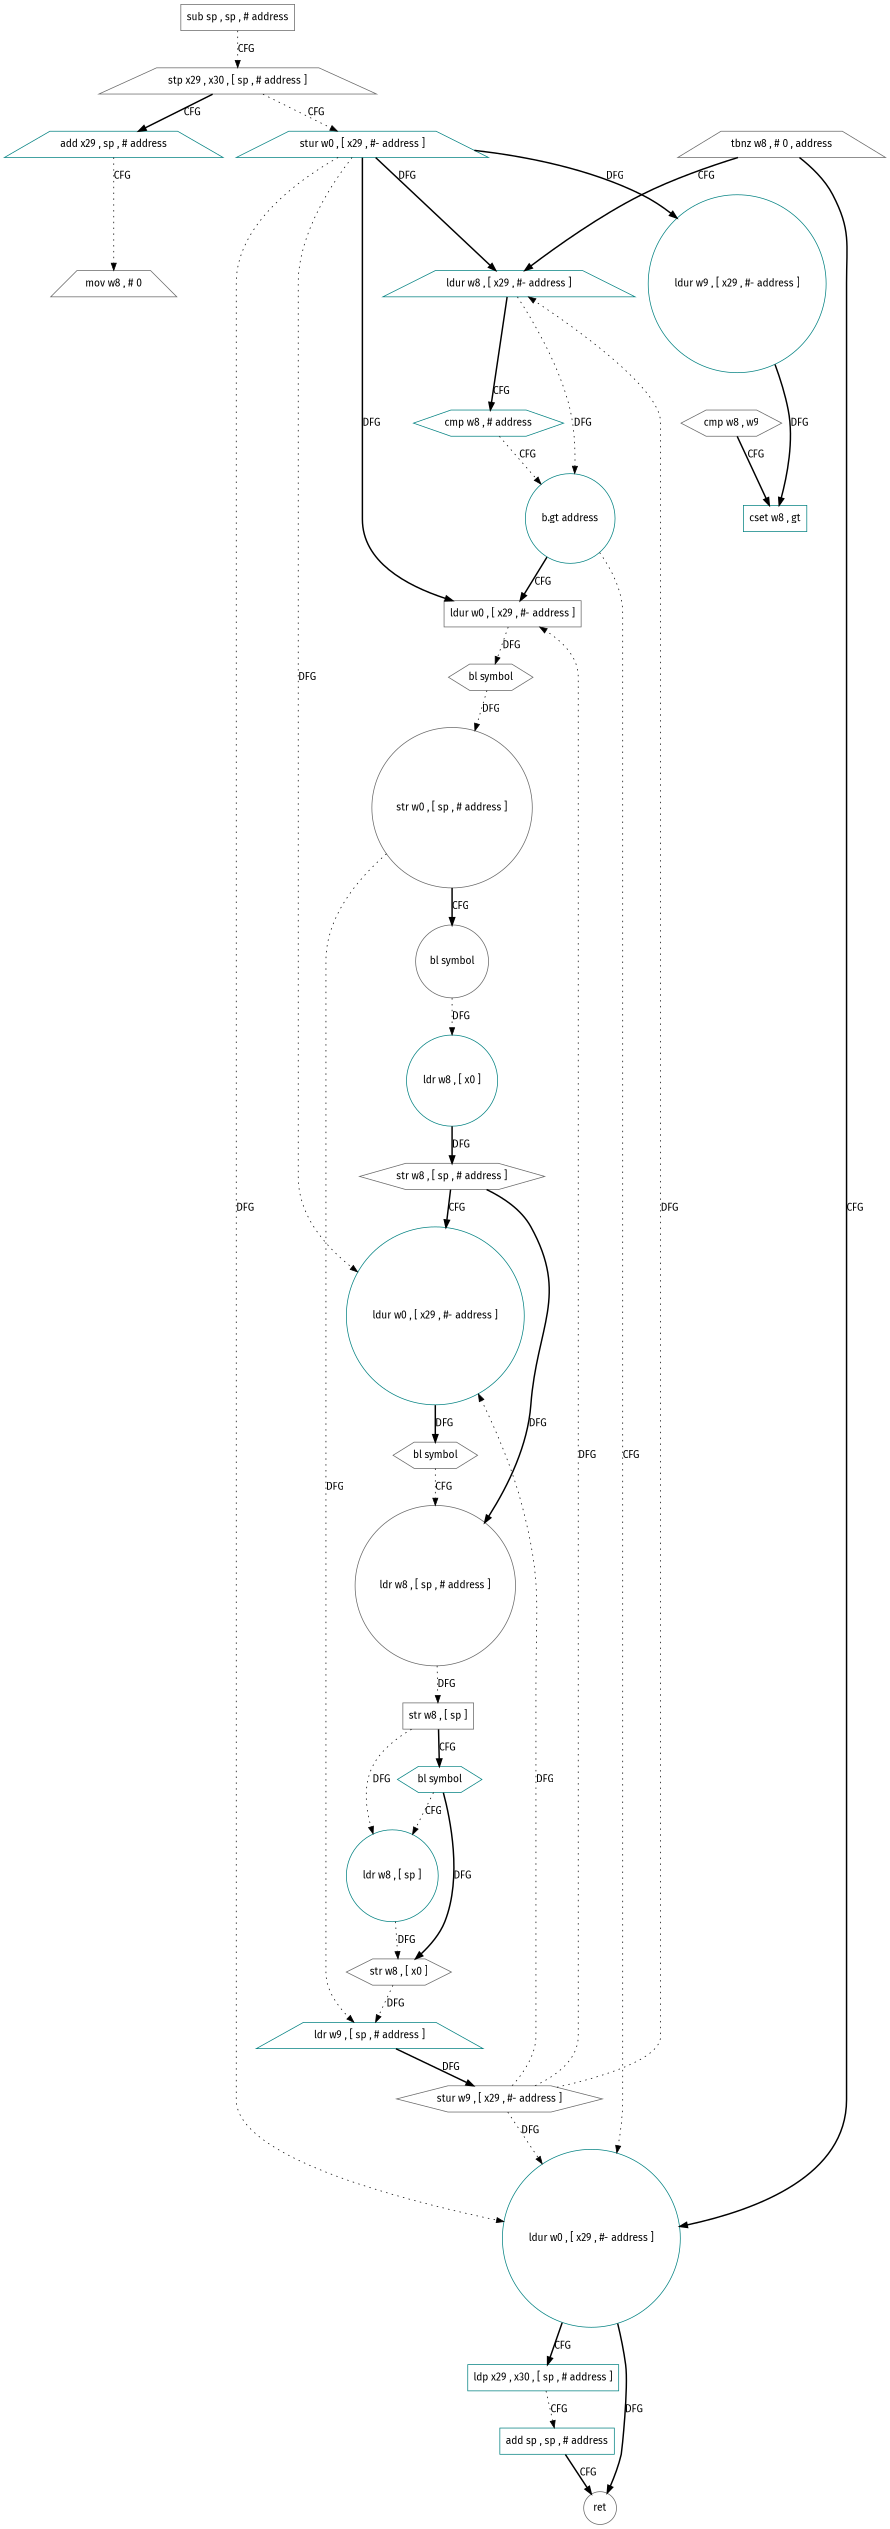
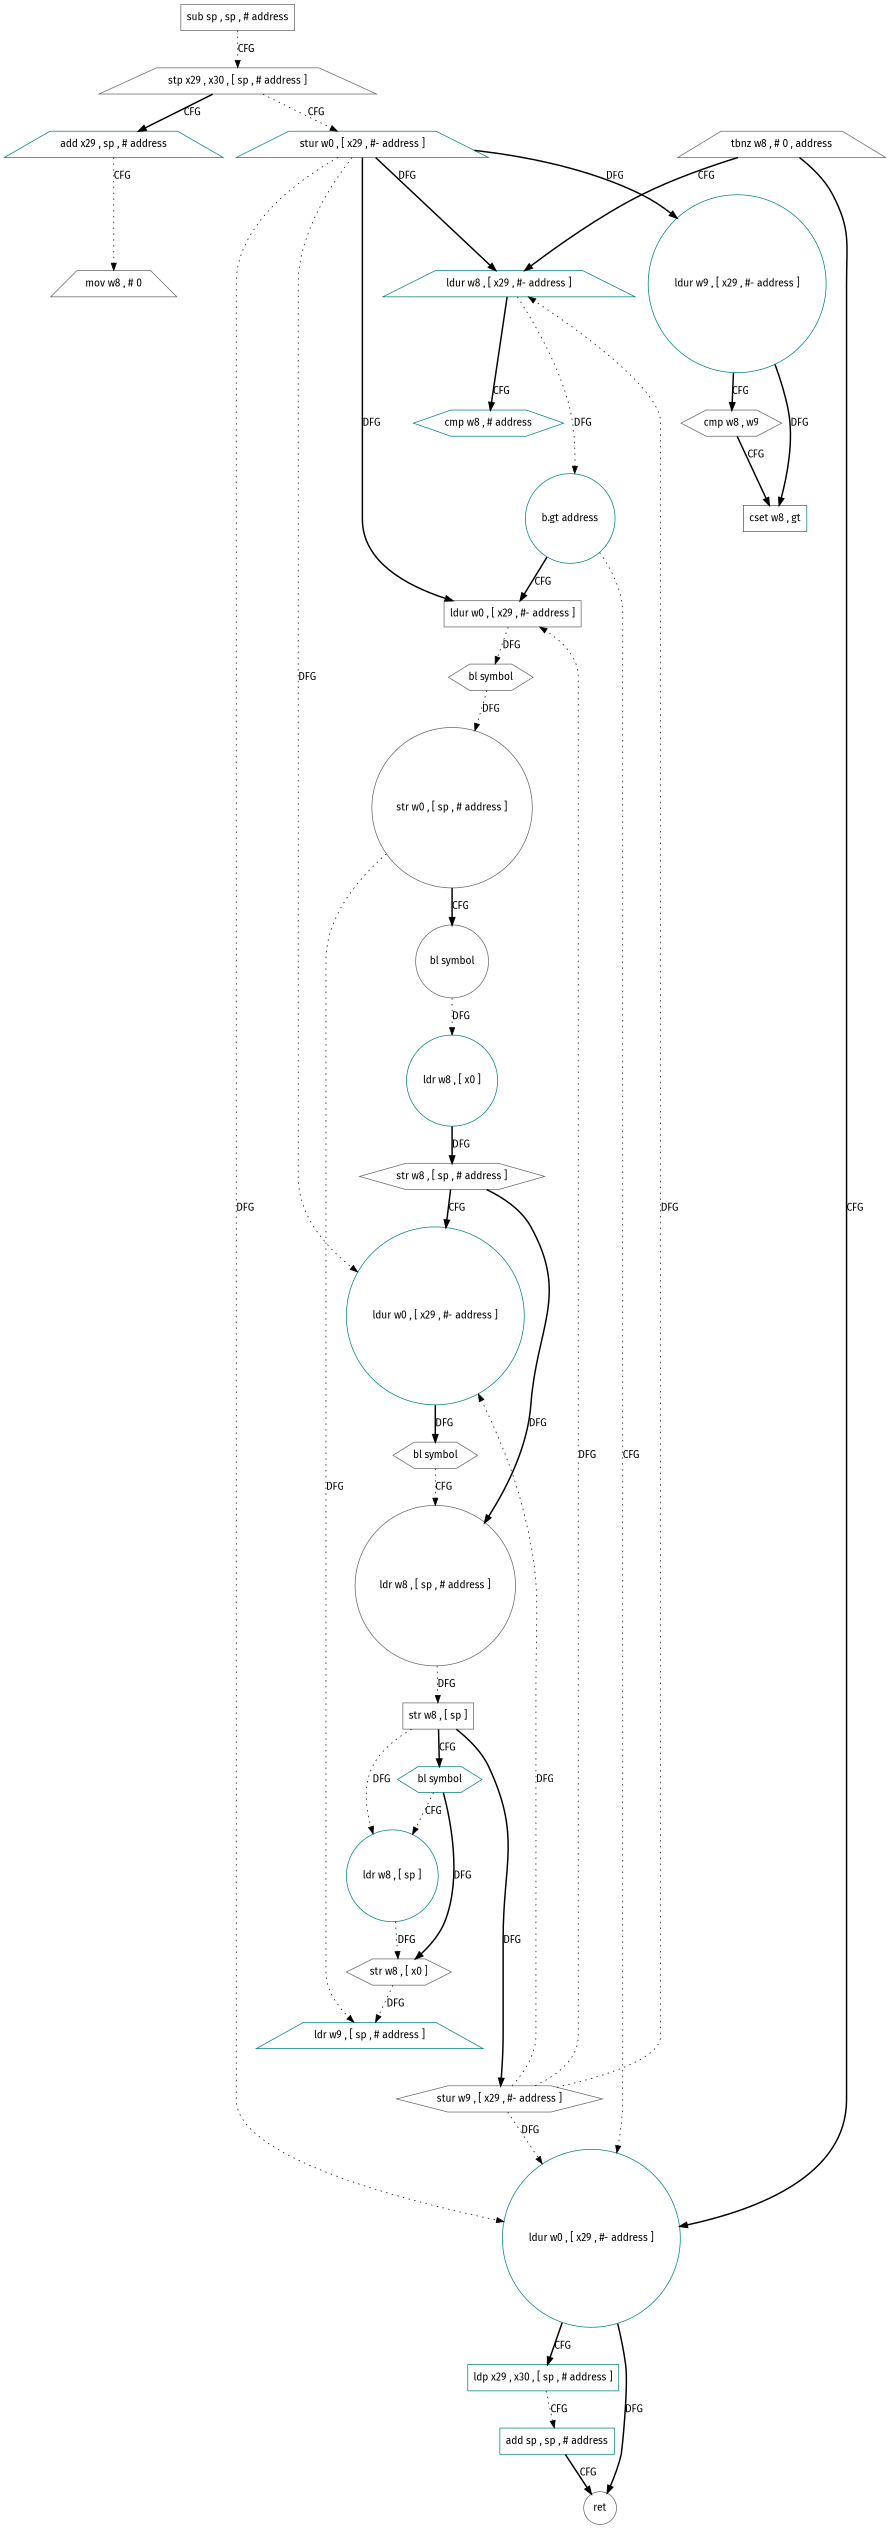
none -> (733, 388)
(518, 458) -> none
(431, 2066) -> (505, 1896)
